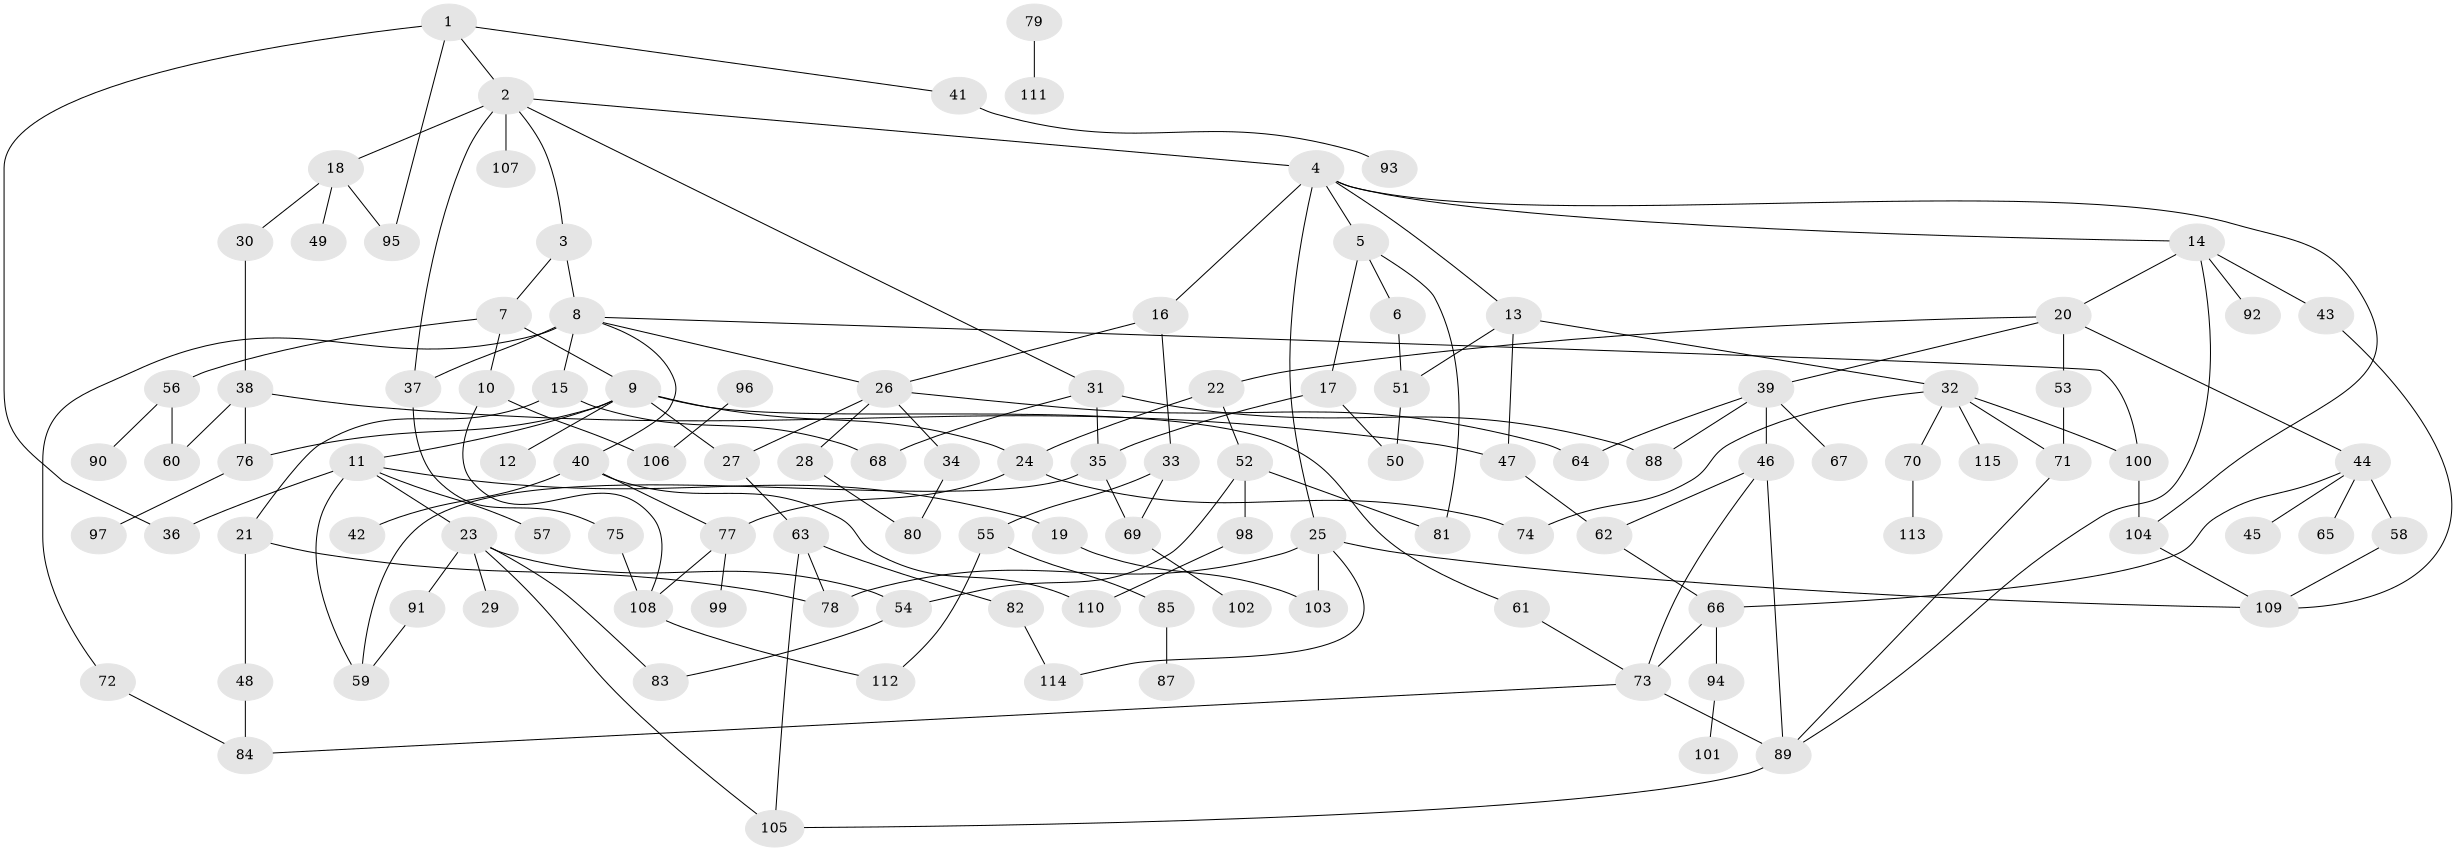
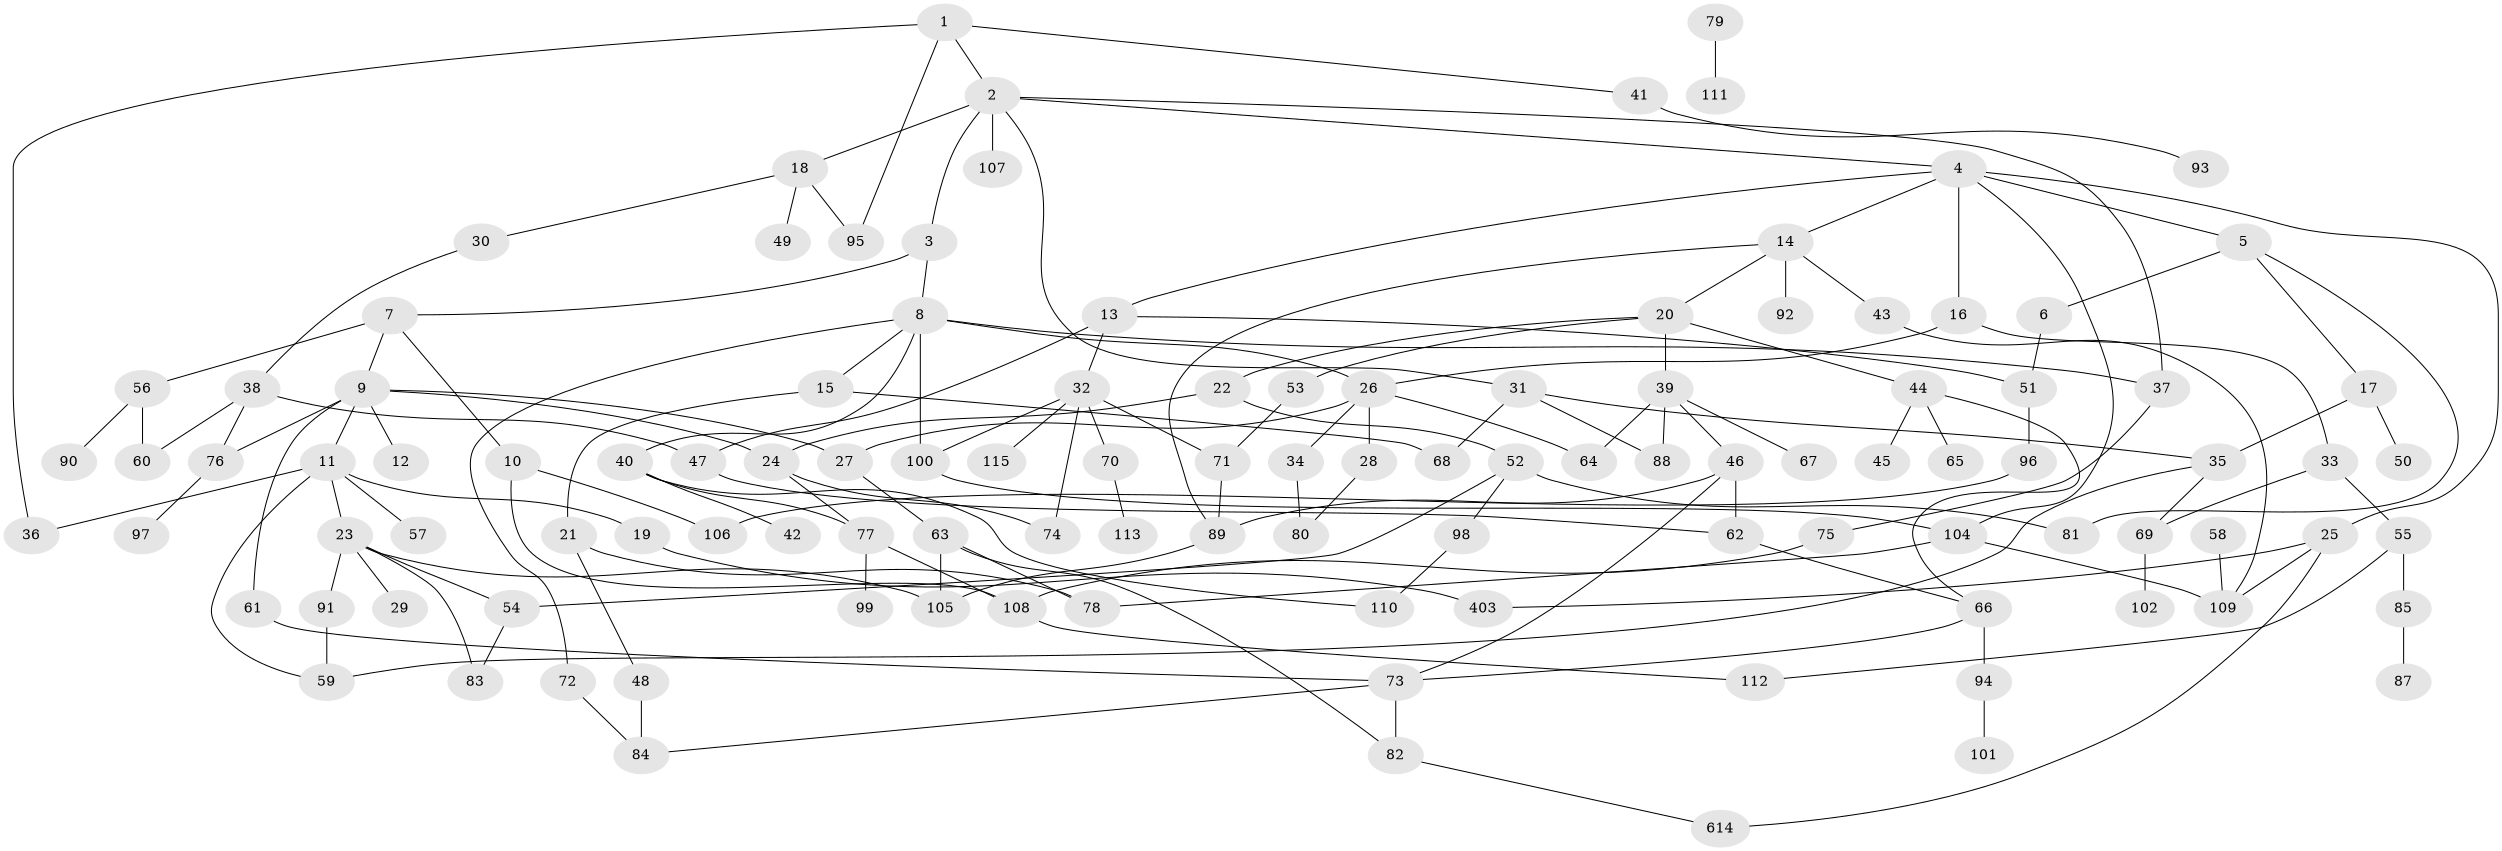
(1399, 426) -> (2029, 428)
(2381, 499) -> none
(1052, 571) -> (1505, 579)
(1318, 609) -> (1483, 609)
(1054, 682) -> (1721, 829)
(1706, 715) -> (1396, 719)
